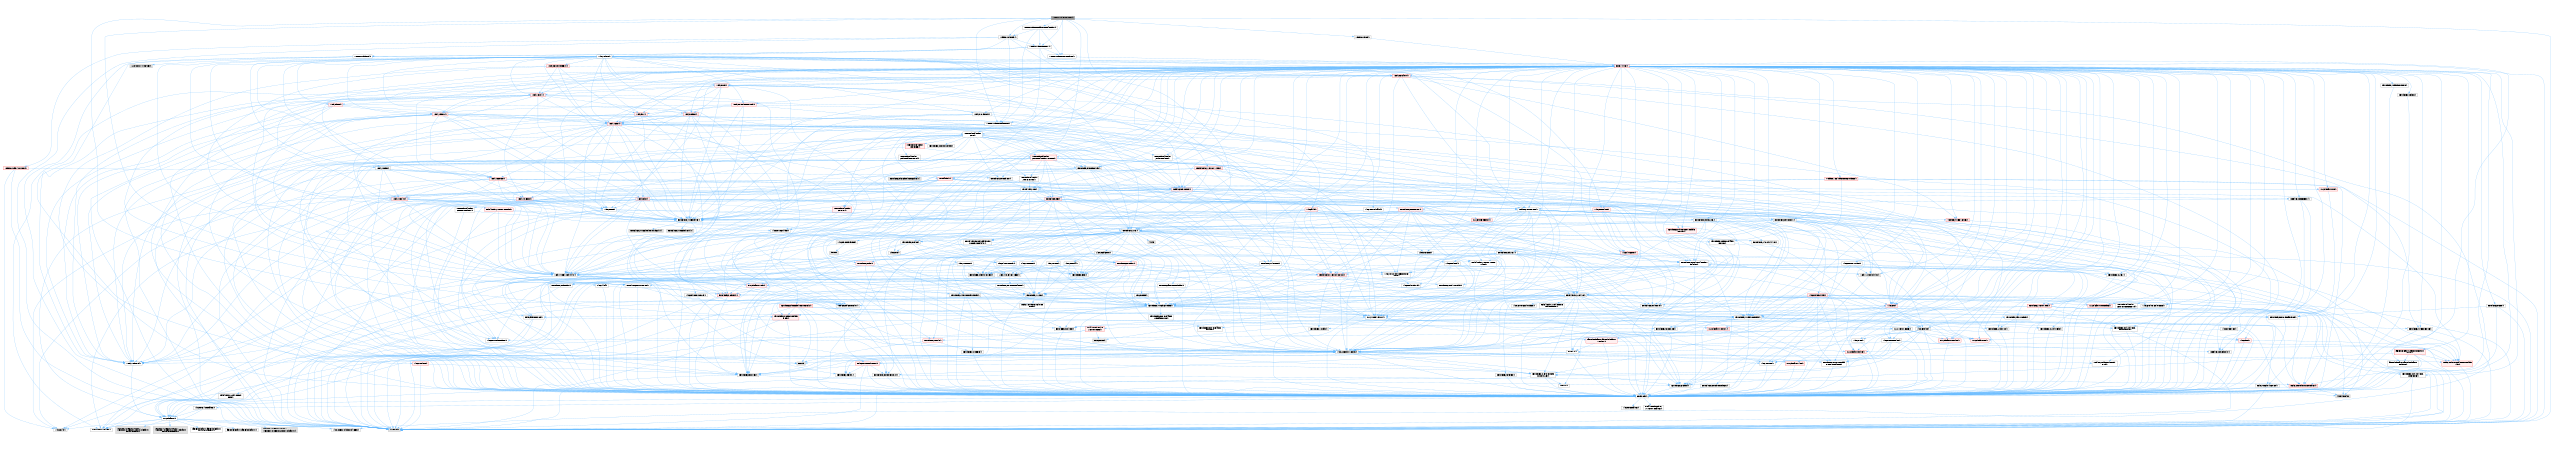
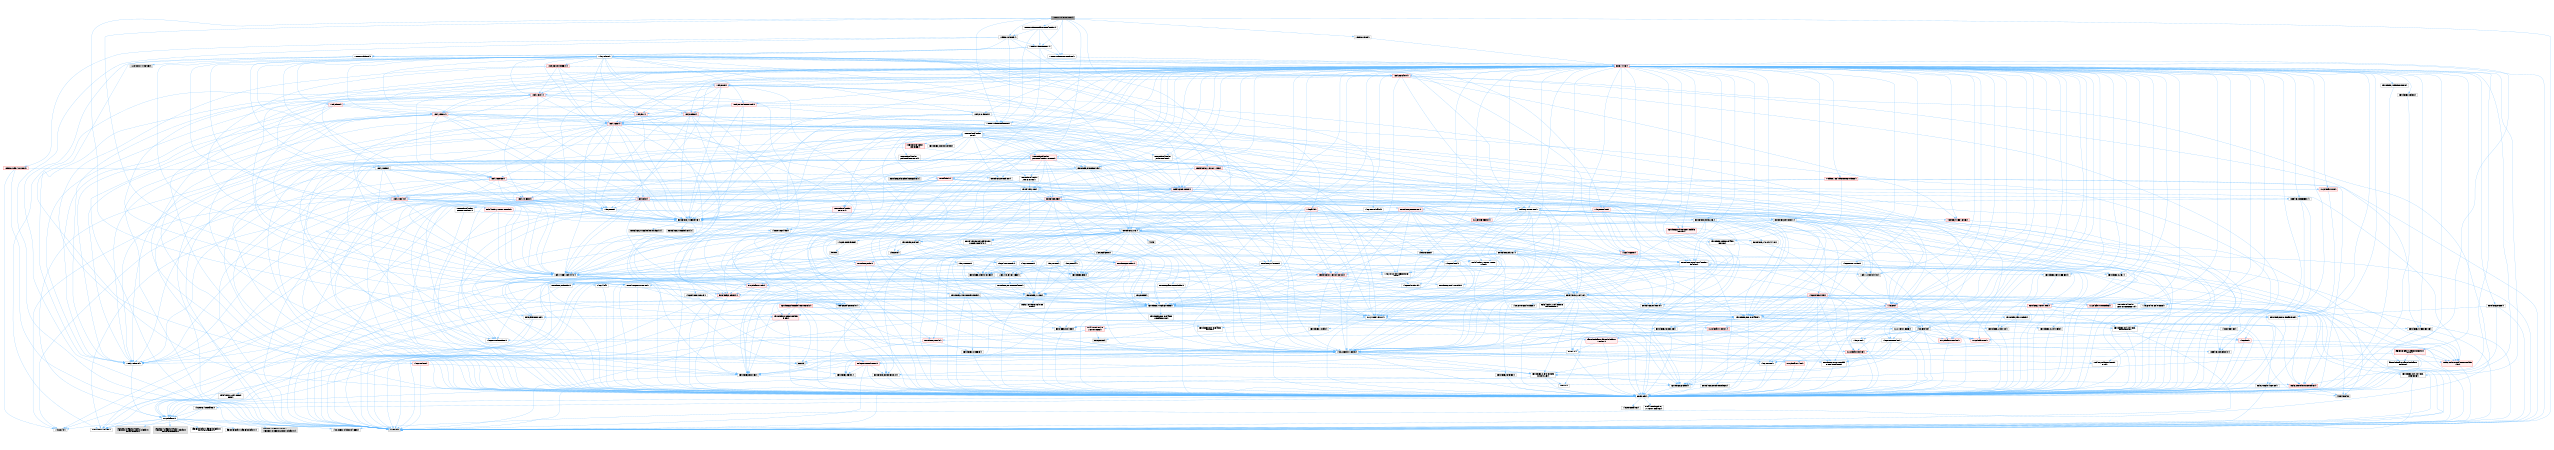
none -> (2057, 275)
(1748, 317) -> (1748, 317)
